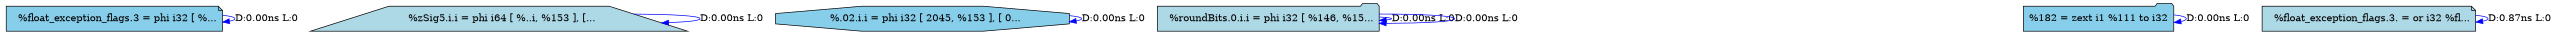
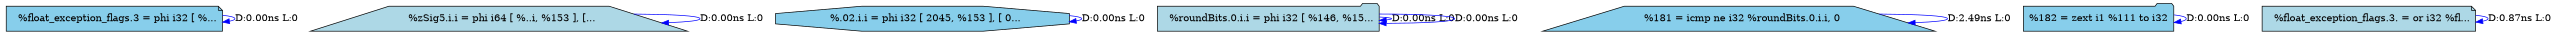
none -> (1739, 19)
